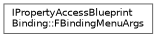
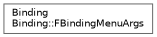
(78, 19) -> (78, 19)
